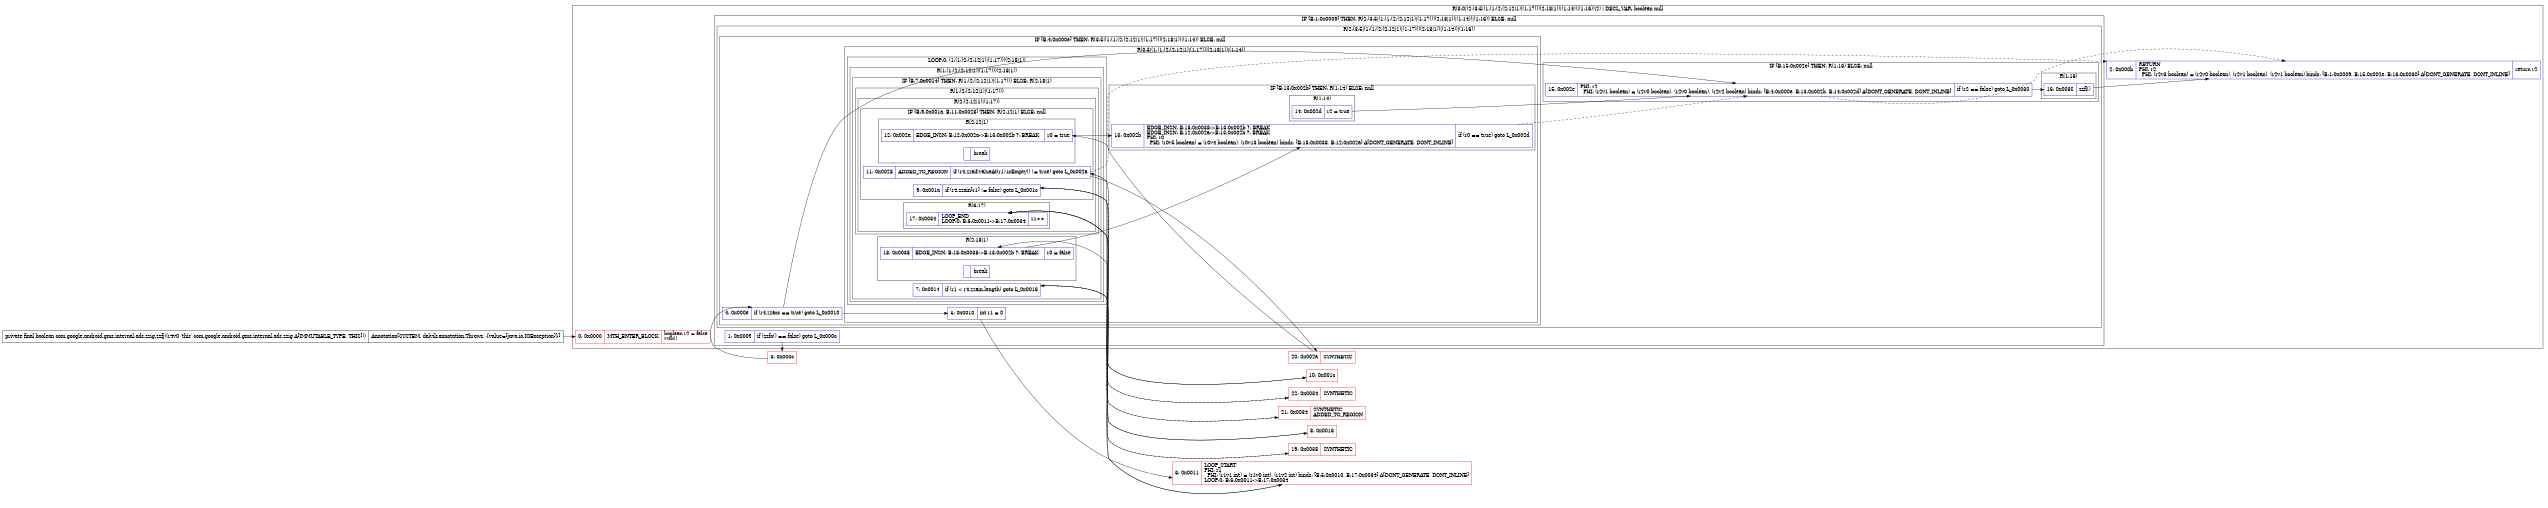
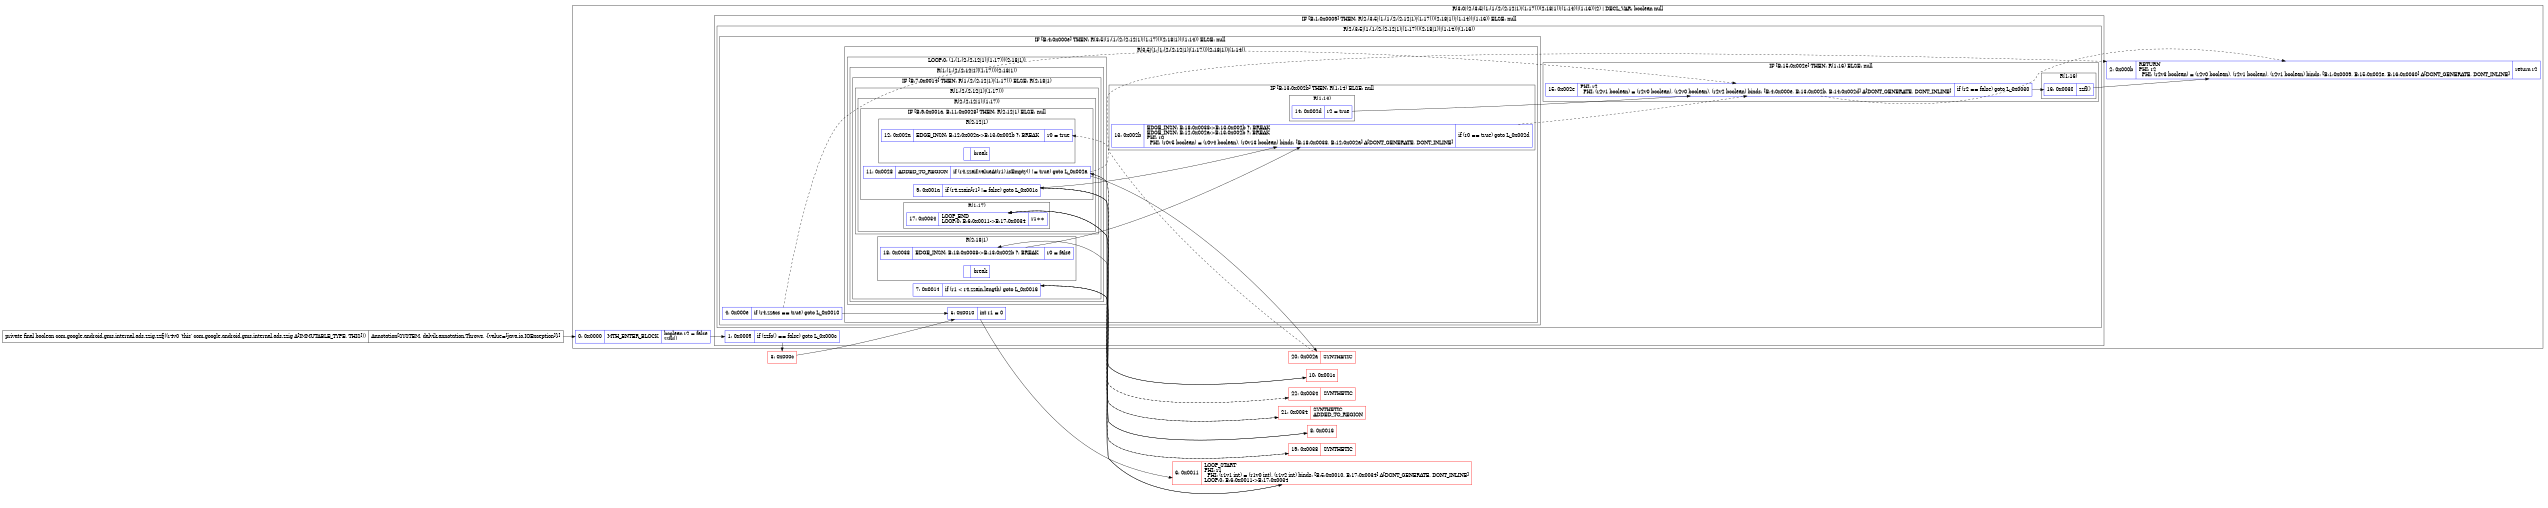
(1184, 52) -> (1184, 52)
(1090, 136) -> (1158, 173)
(977, 206) -> (977, 206)
(1189, 246) -> (1189, 246)
(643, 337) -> (643, 337)
none -> (717, 337)
(712, 342) -> (874, 340)
(1107, 351) -> (1107, 351)
